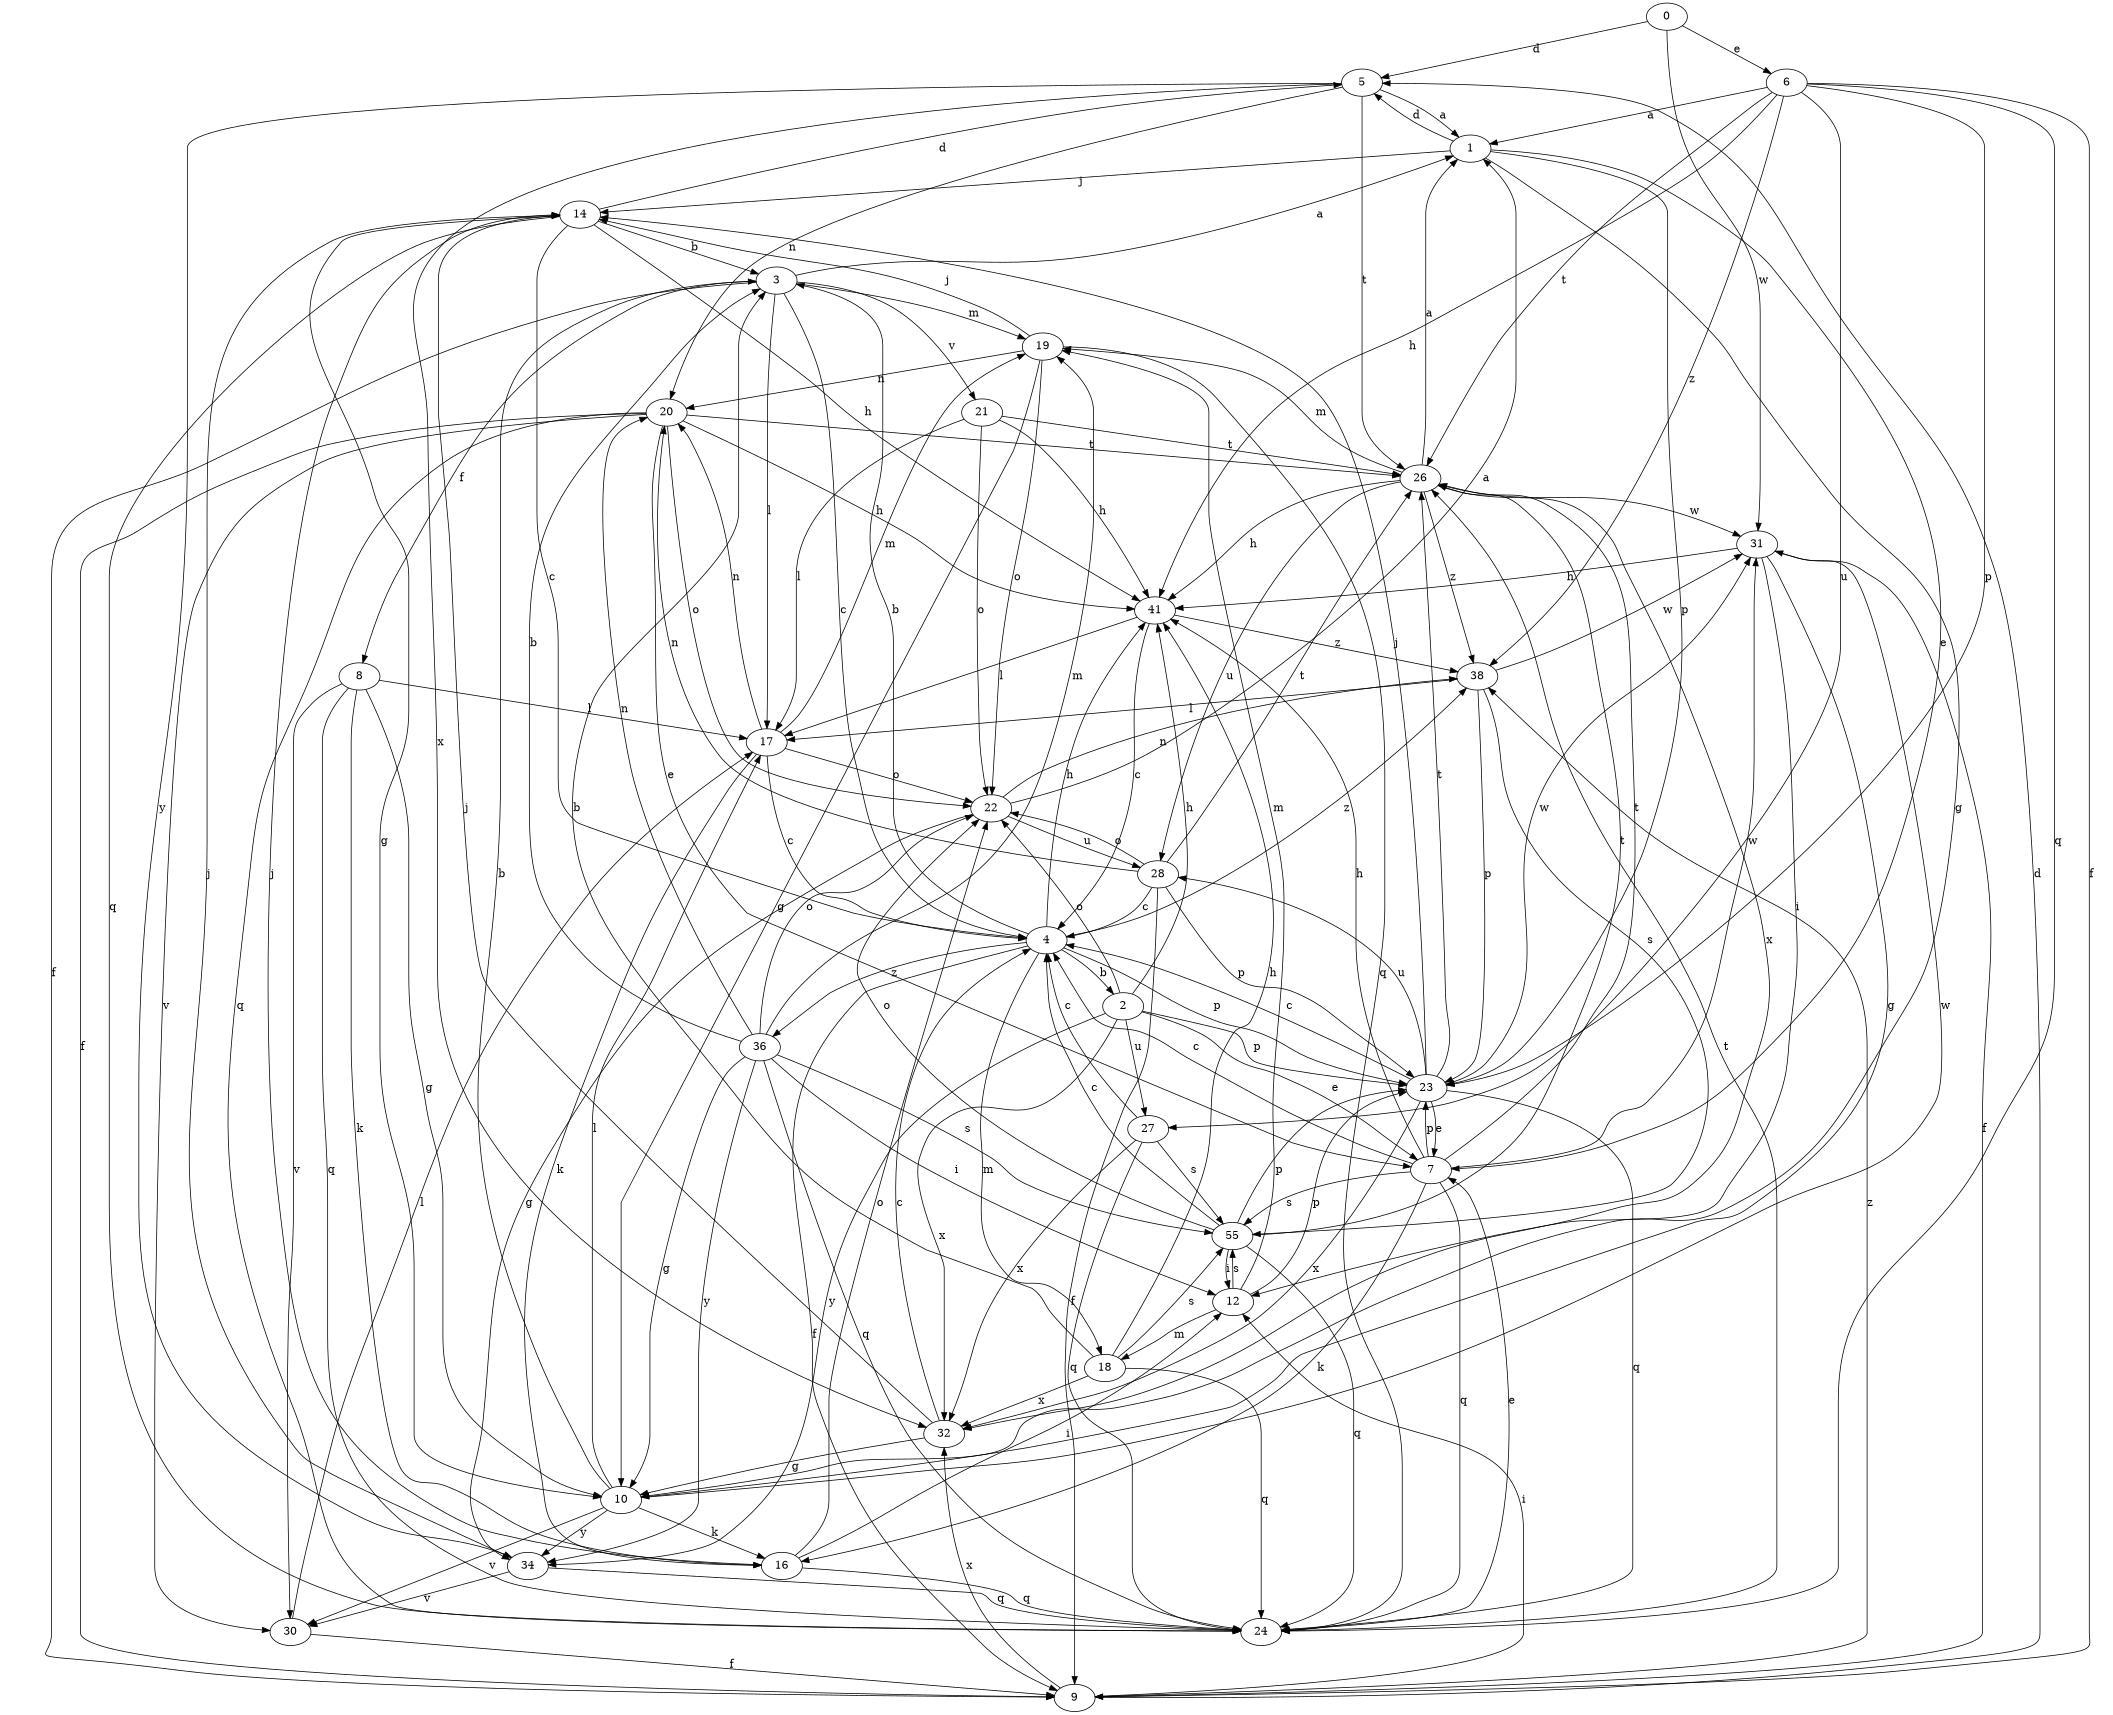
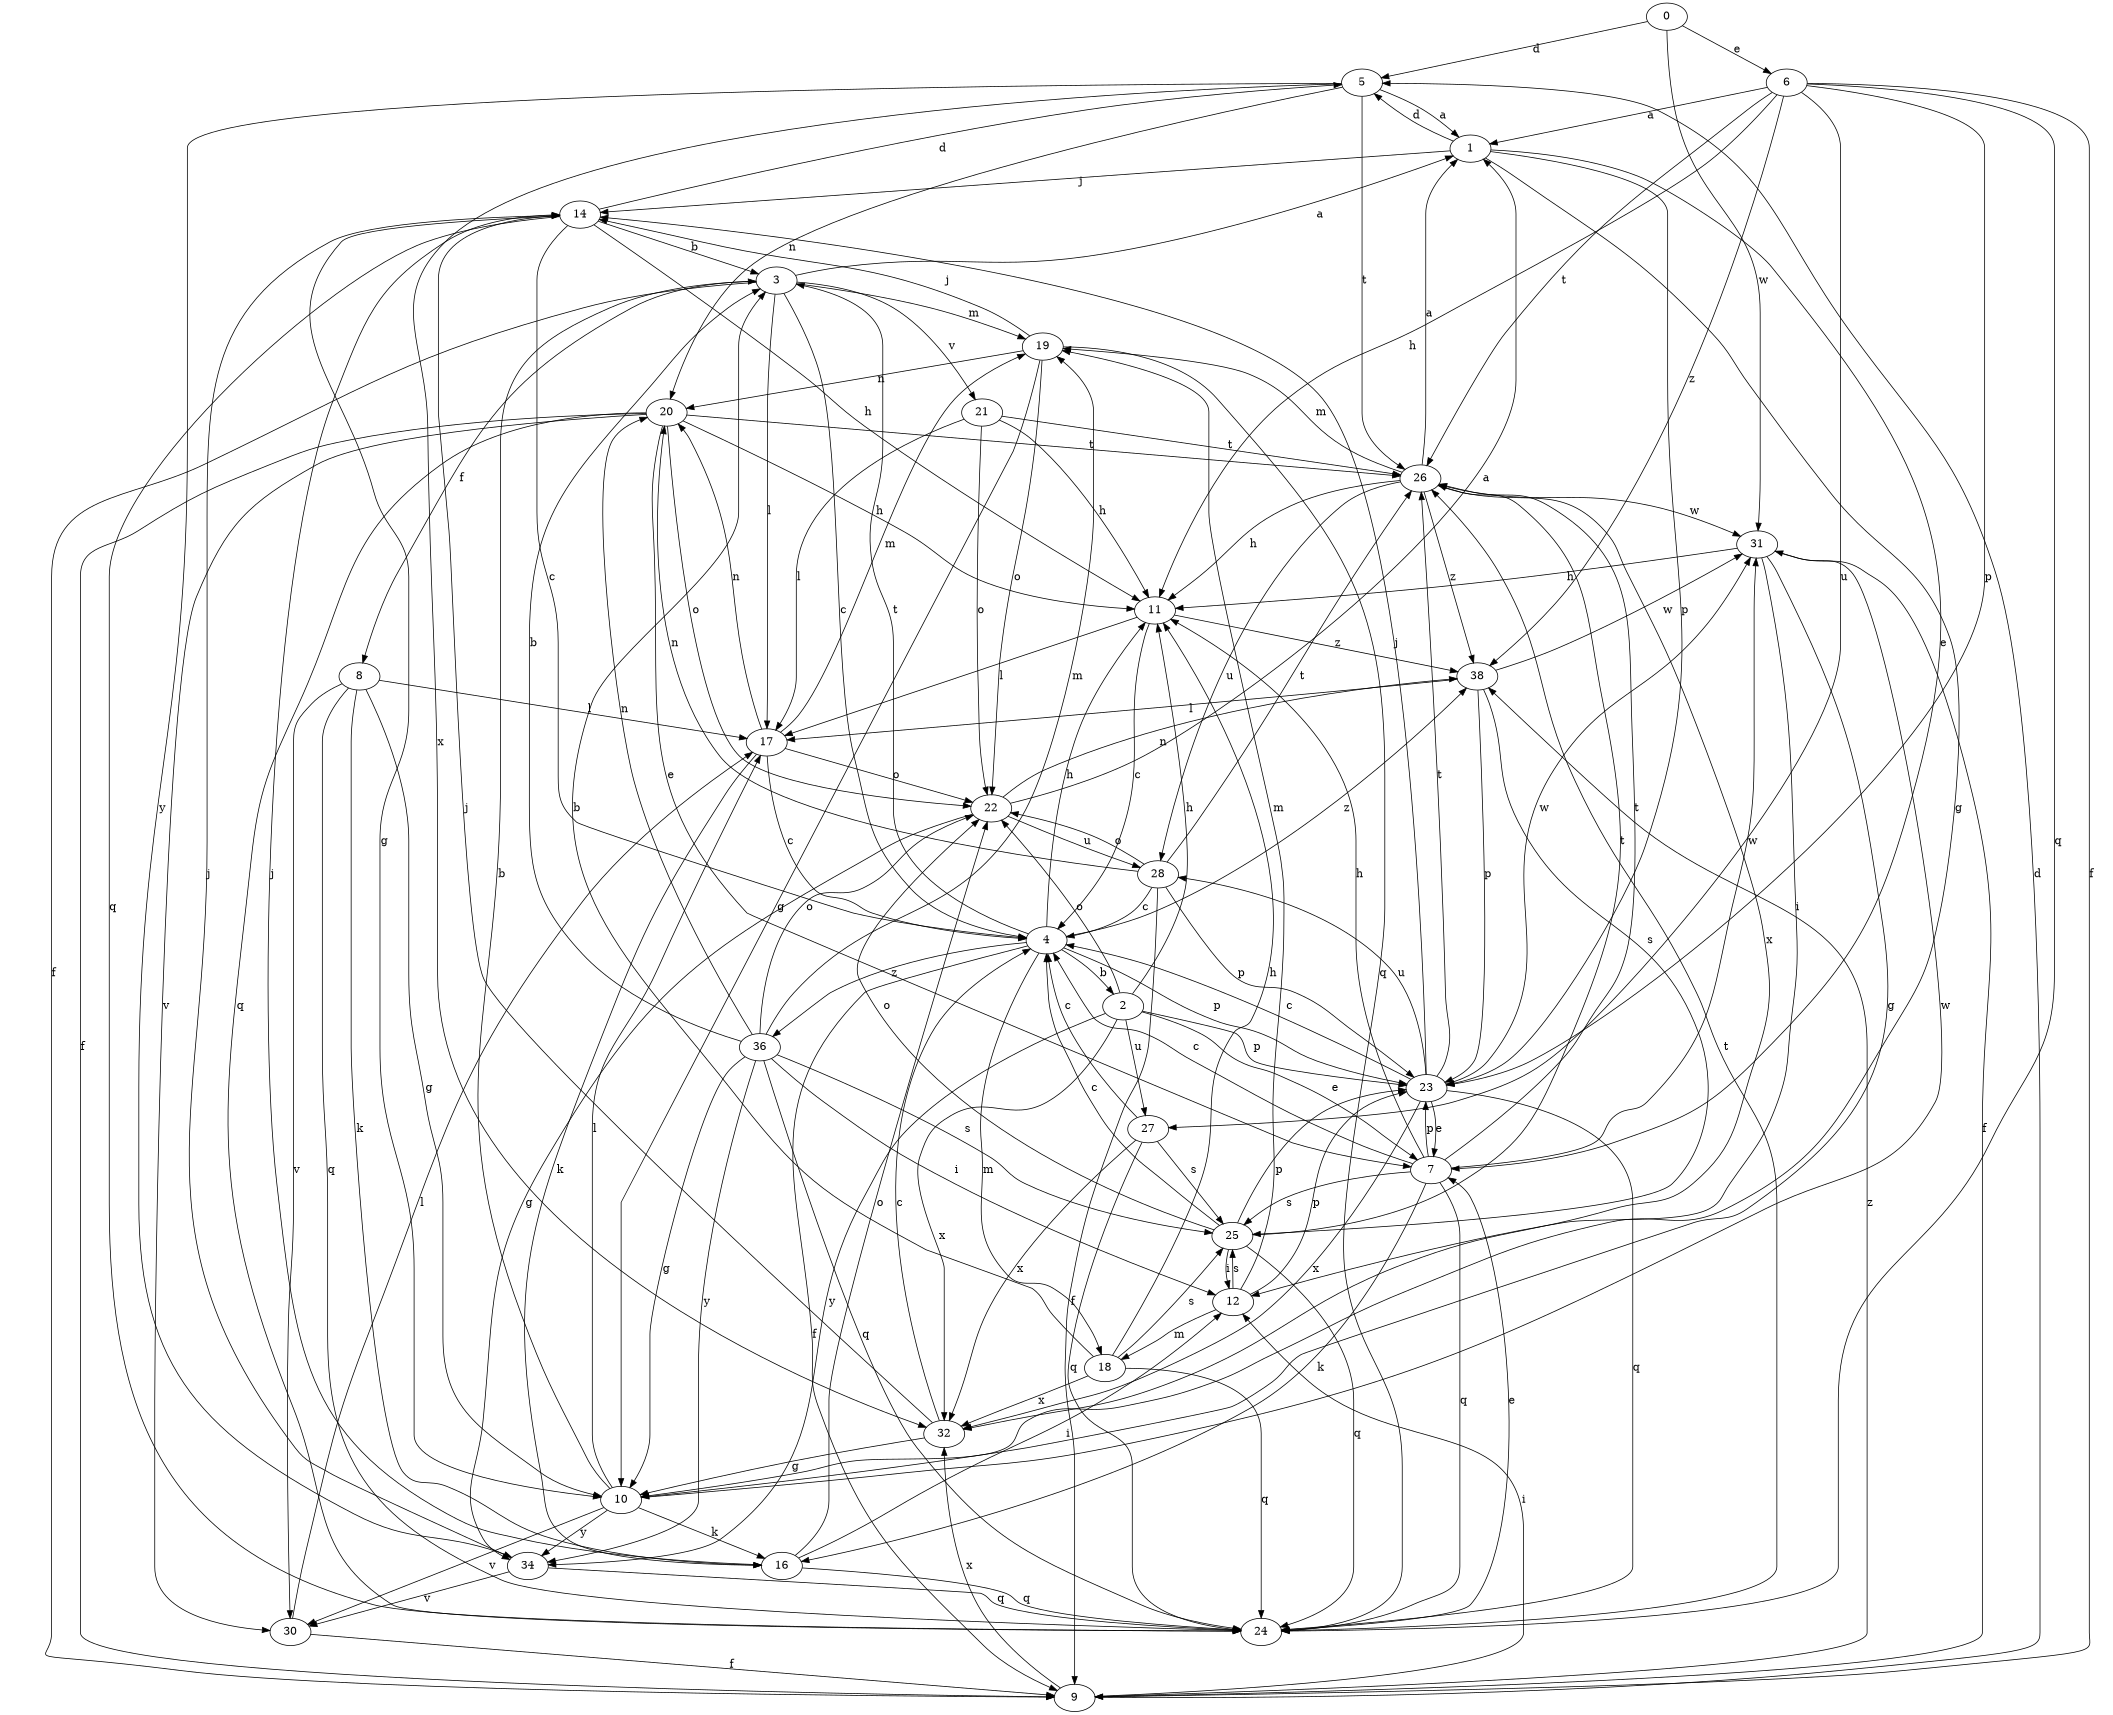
(896, 610) -> (896, 610)
(1155, 610) -> (1155, 610)
(1232, 1236) -> (1232, 1236)
